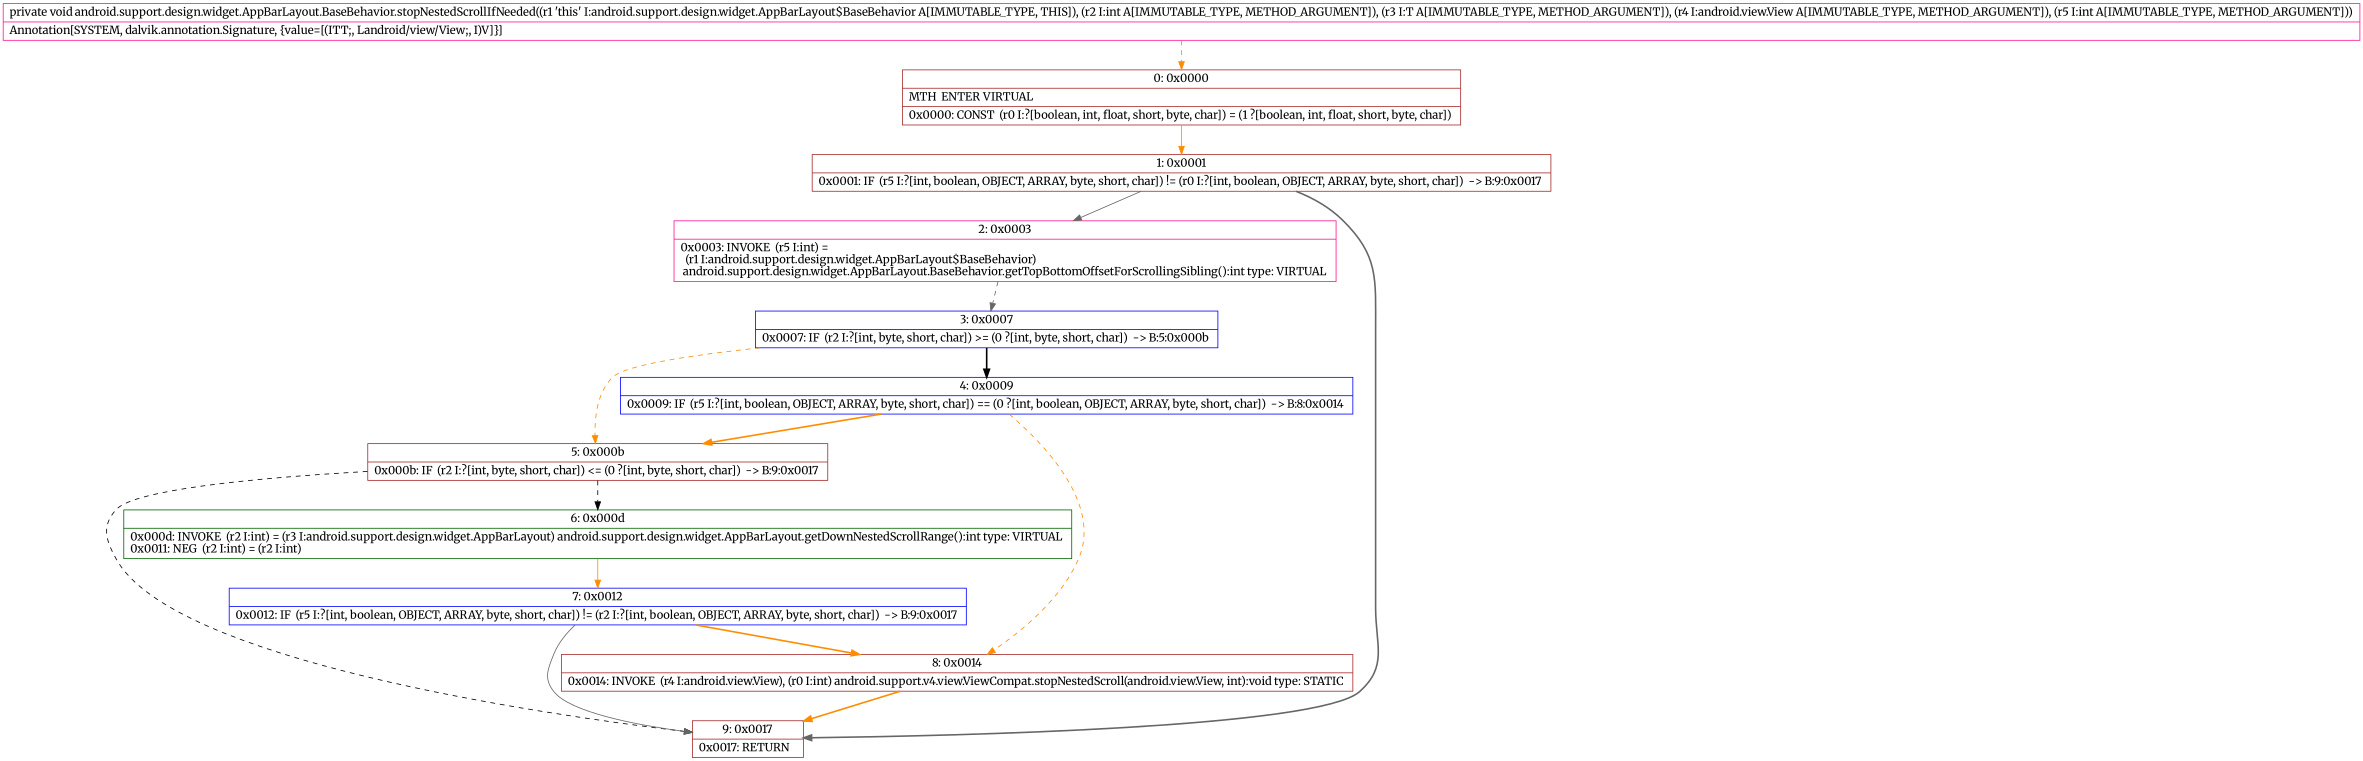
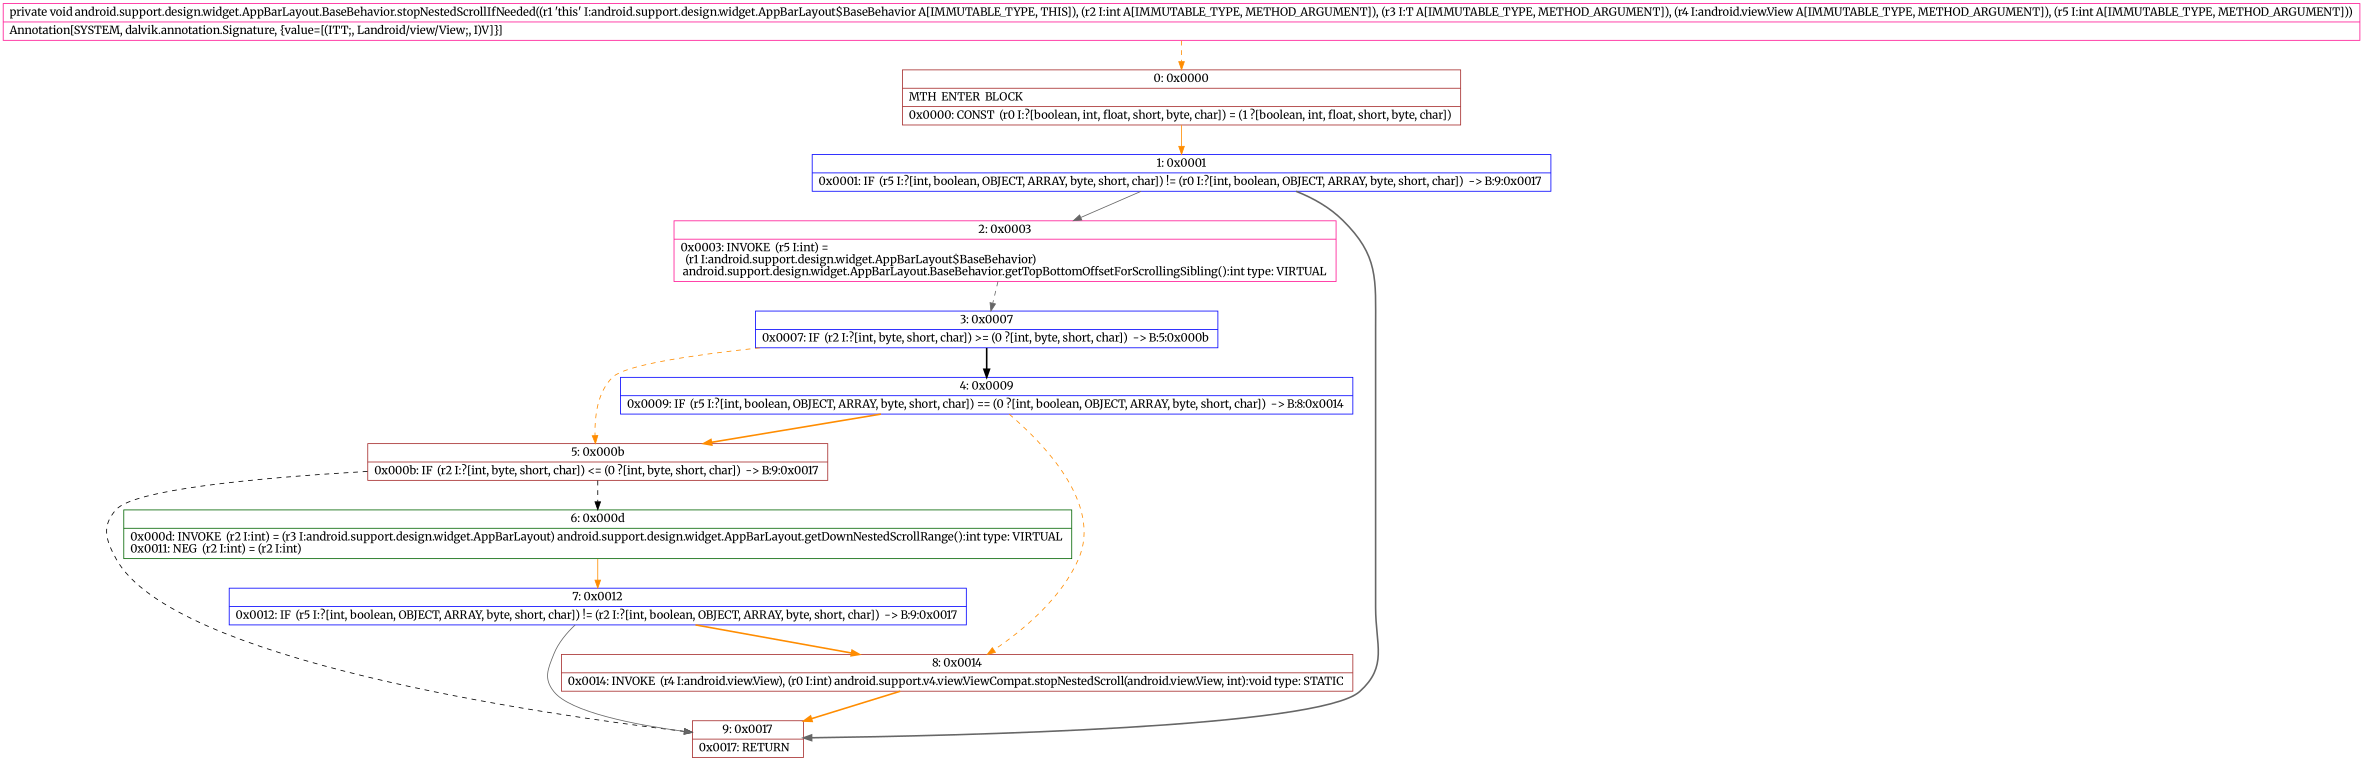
(972, 97) -> (966, 97)
(1182, 173) -> (1182, 173)
